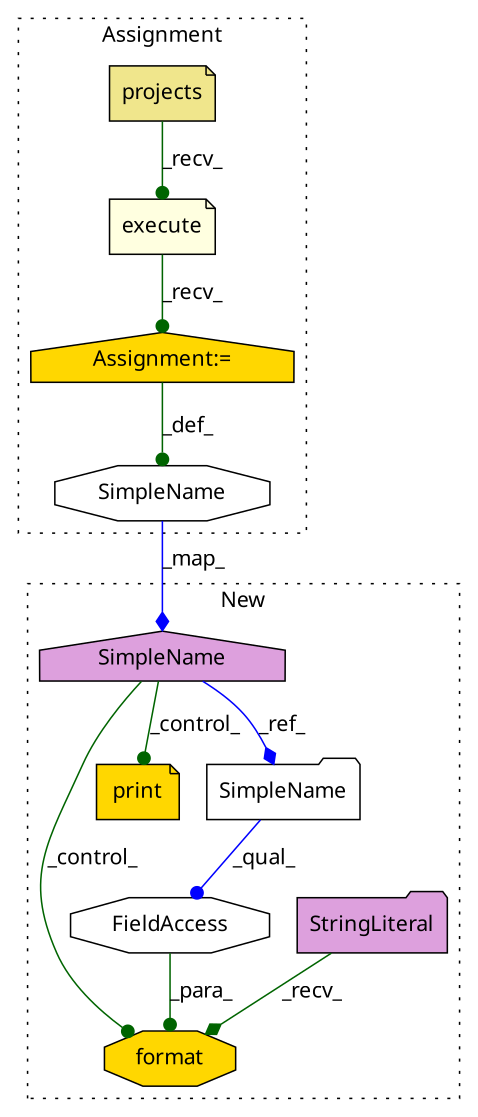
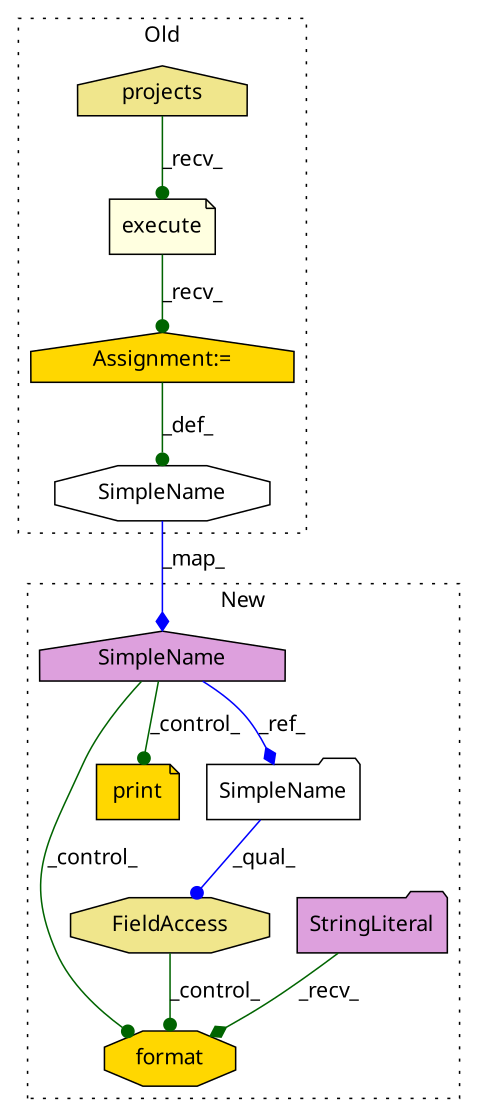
(162, 36) -> (162, 36)
(162, 93) -> (162, 93)
(170, 925) -> (170, 925)
(201, 992) -> (215, 992)
